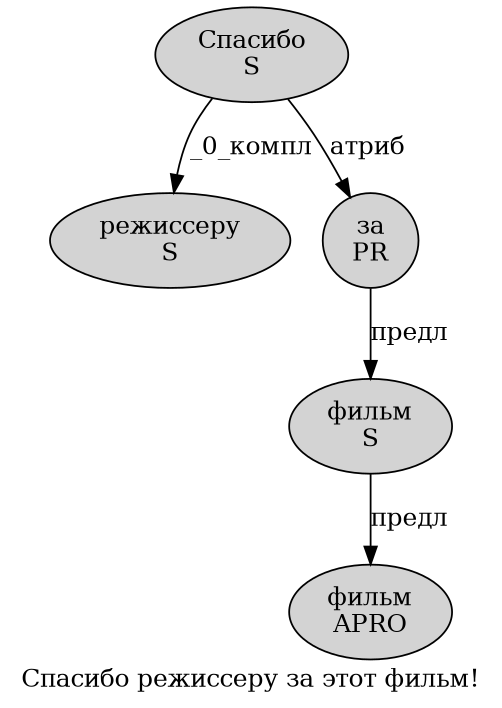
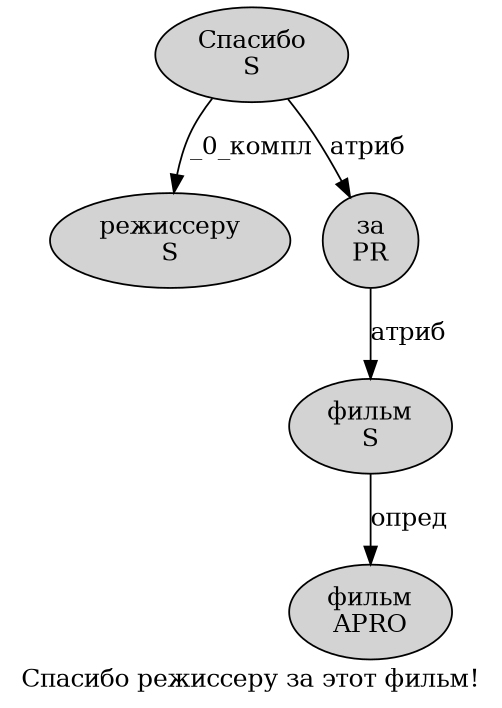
(410, 333) -> (409, 333)
(410, 519) -> (409, 519)
